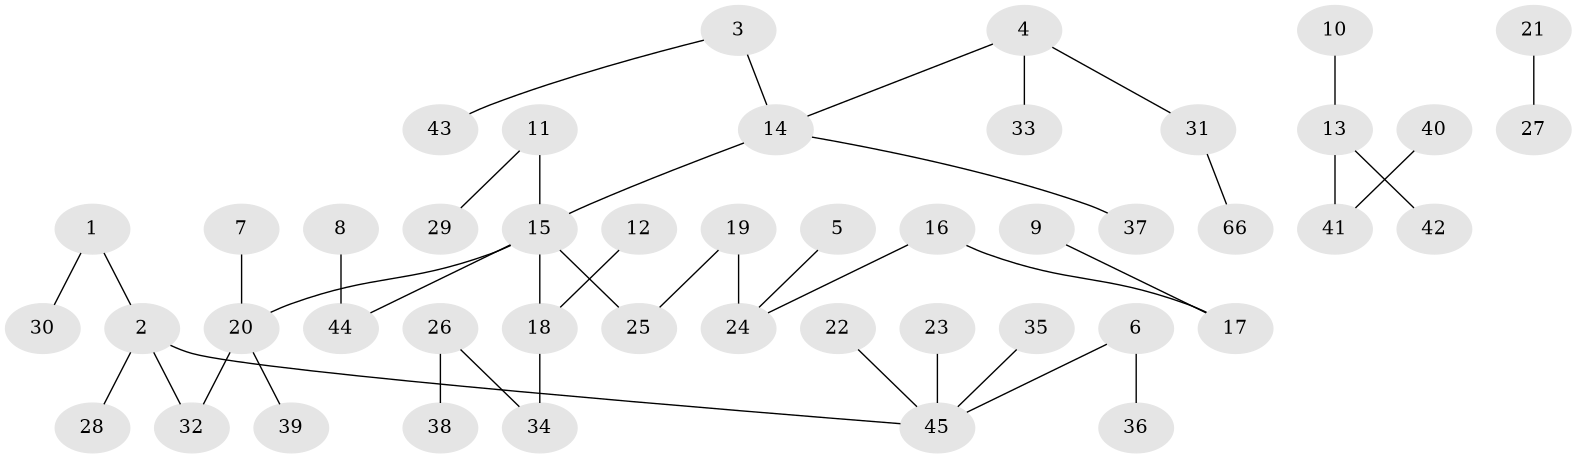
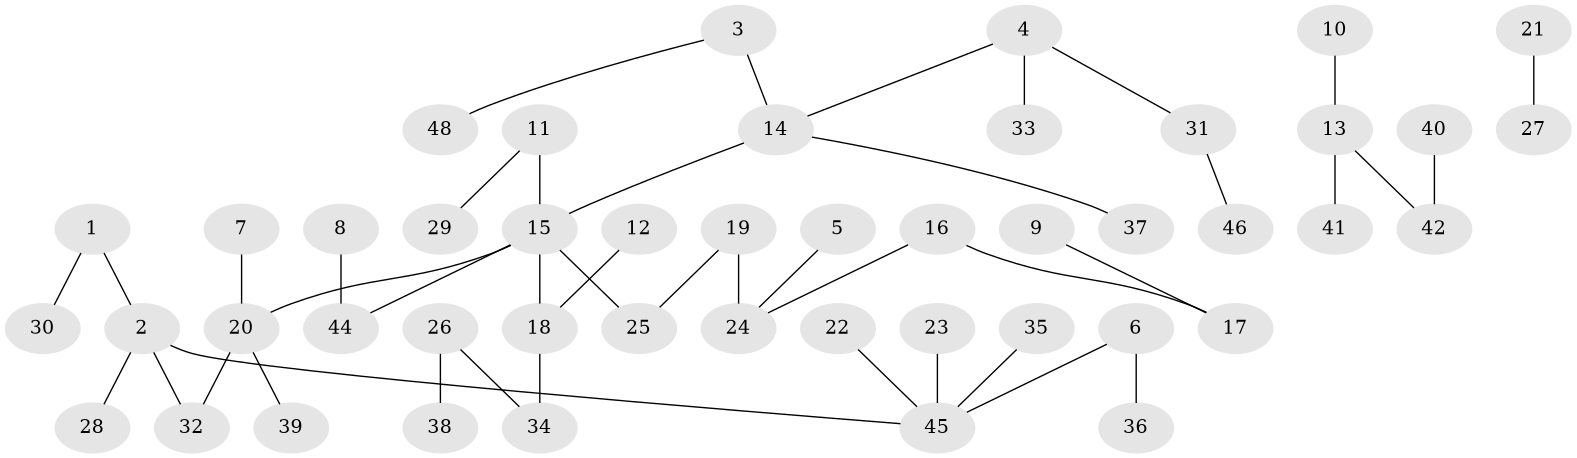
(440, 130) -> (440, 130)
(1391, 174) -> (1434, 180)
(1236, 229) -> (1236, 229)
